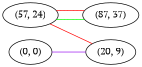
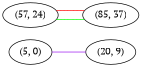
(111, 15) -> (111, 15)
(71, 34) -> none
(30, 52) -> (30, 52)
